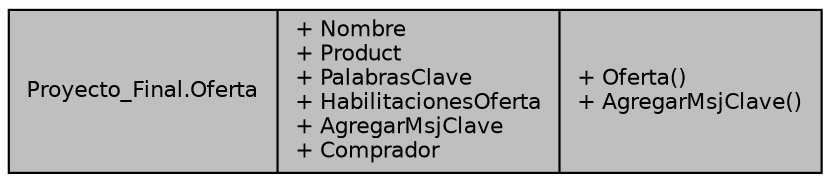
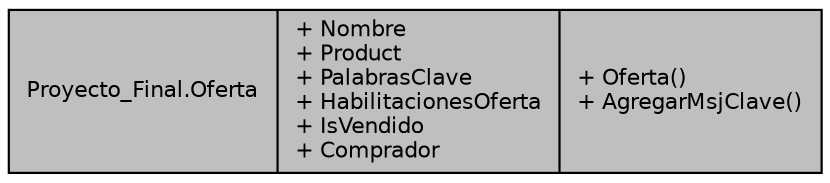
(400, 127) -> (360, 127)
